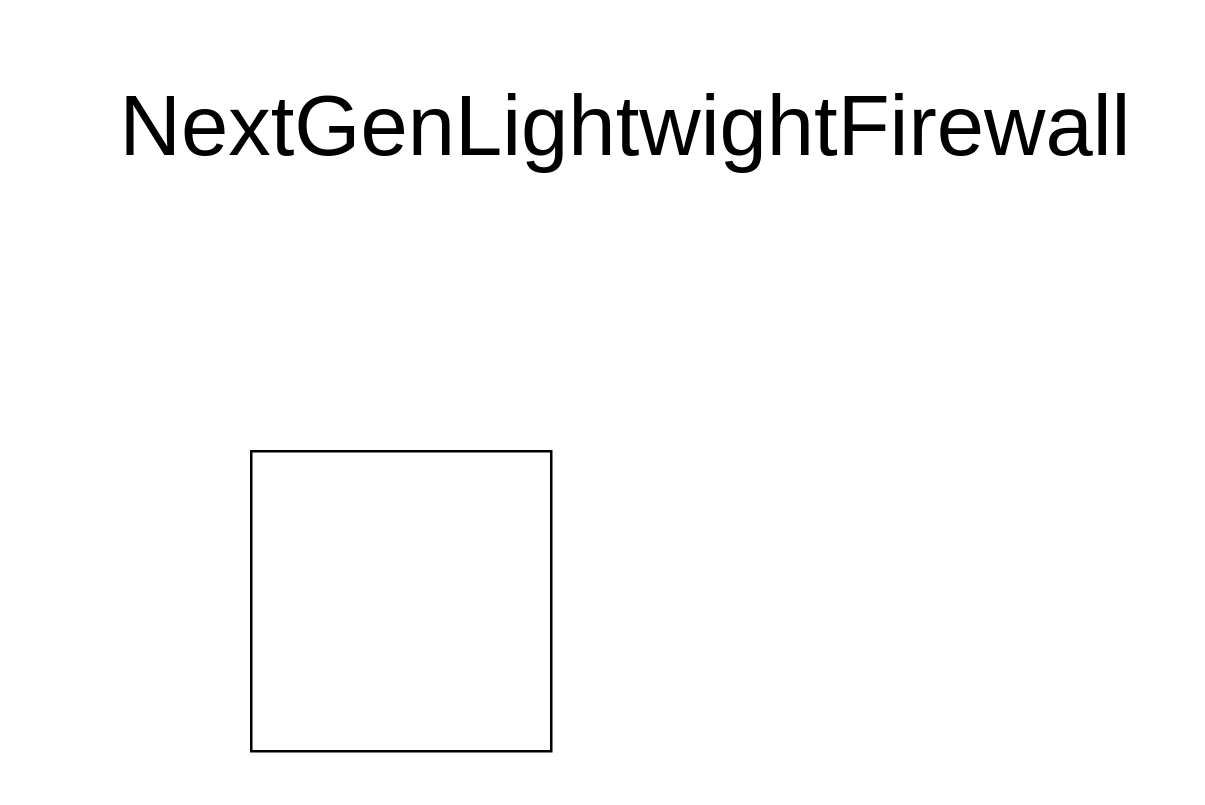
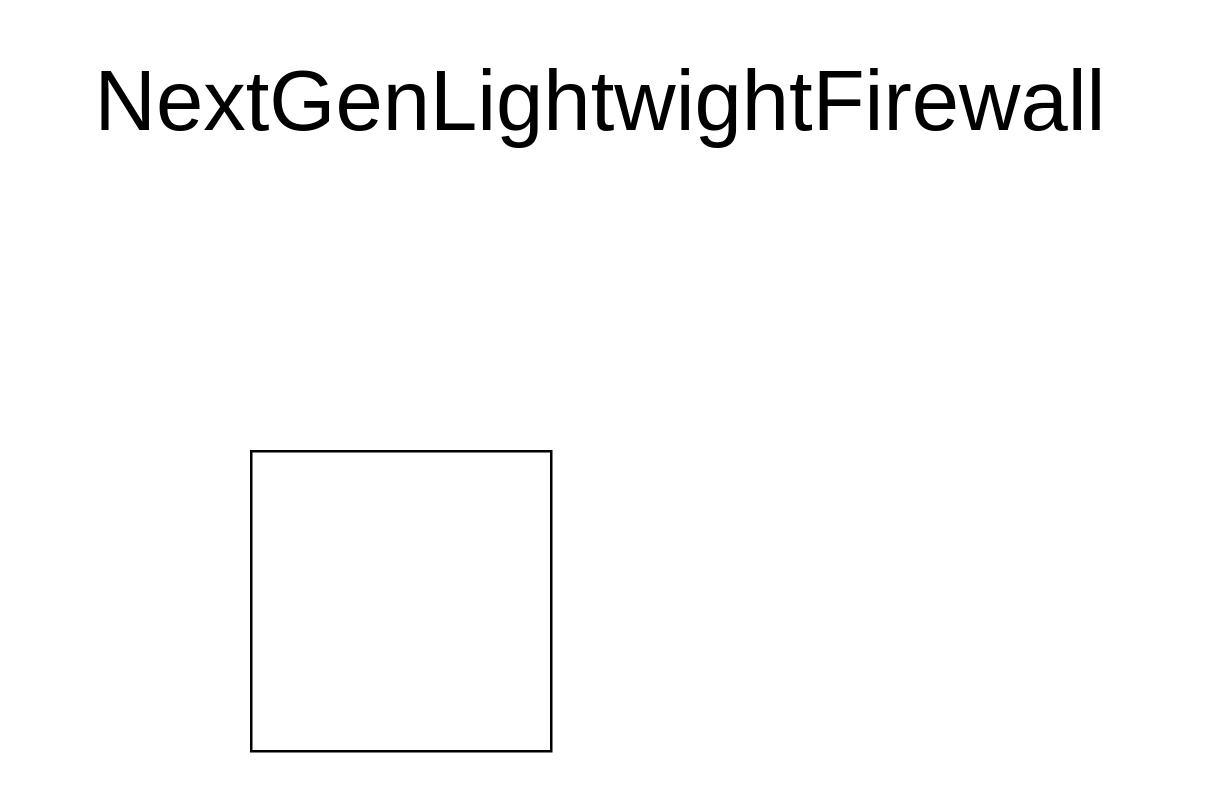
(626, 126) -> (601, 101)
